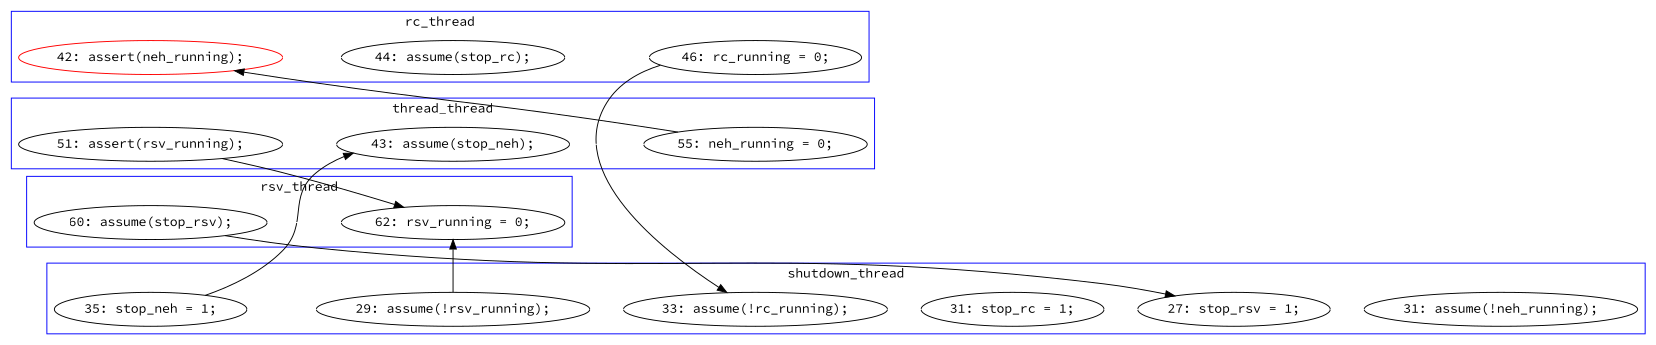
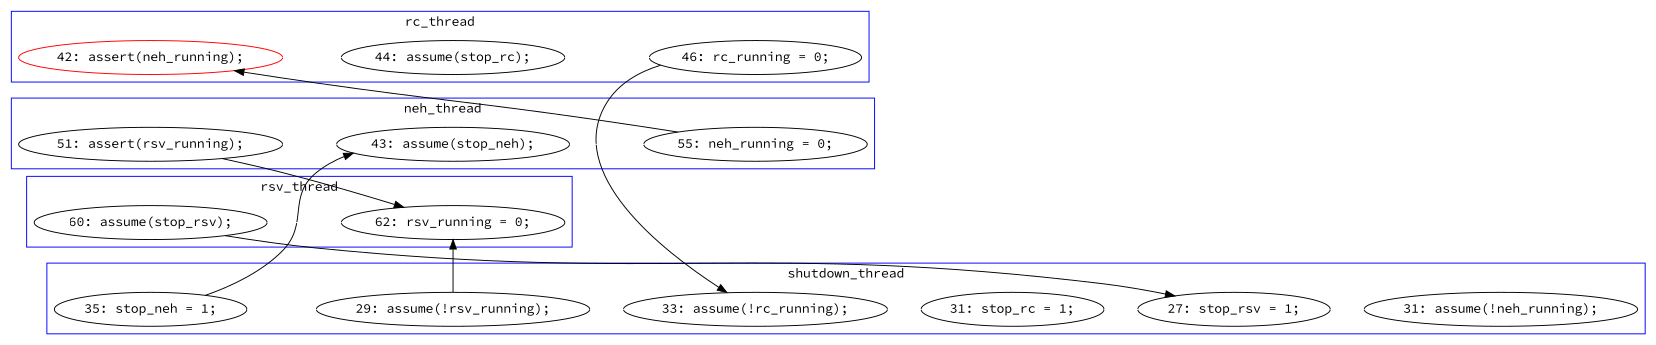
(443, 109) -> (443, 109)
